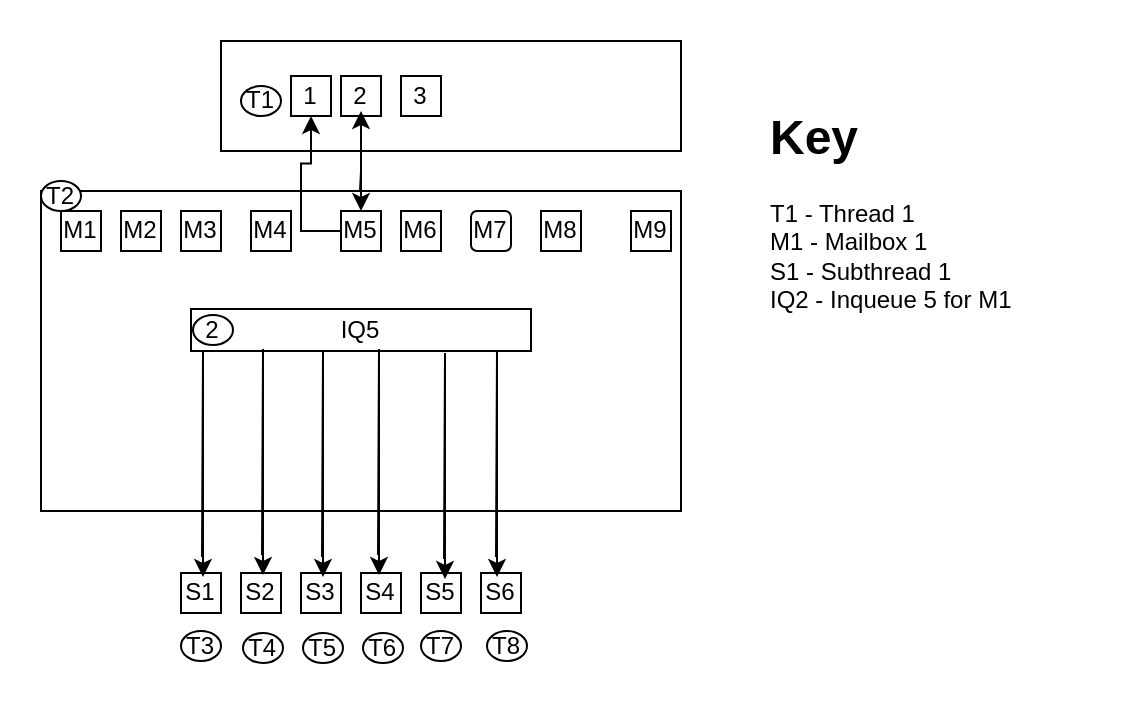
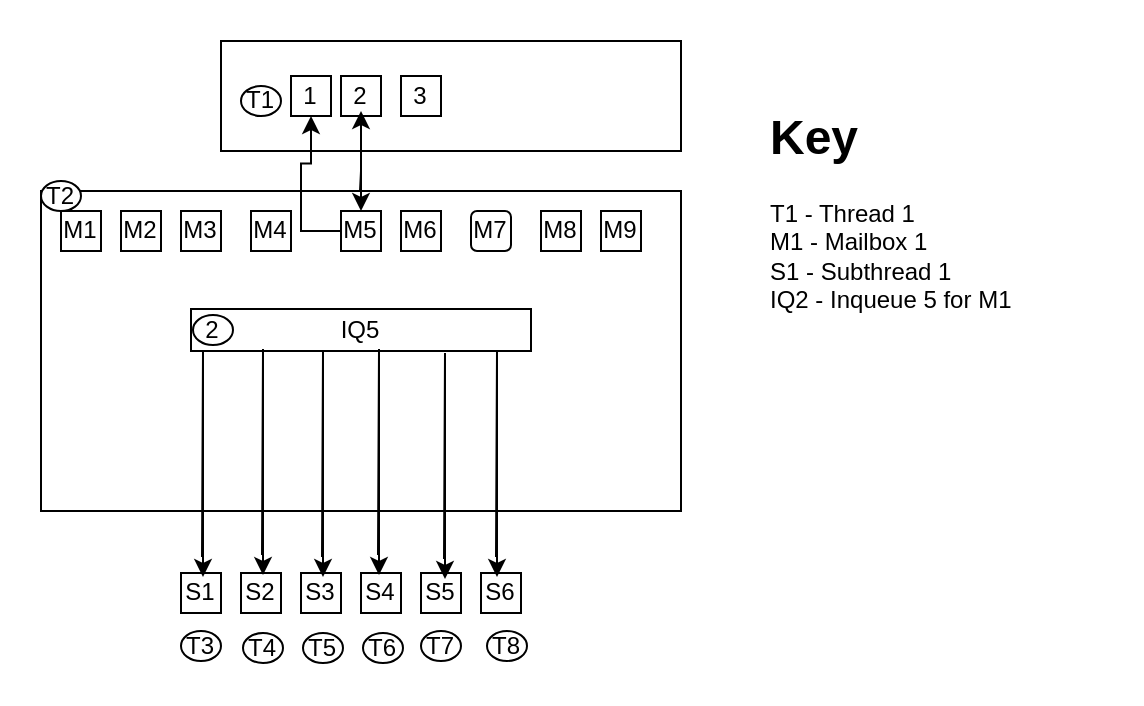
(651, 231) -> (621, 231)
